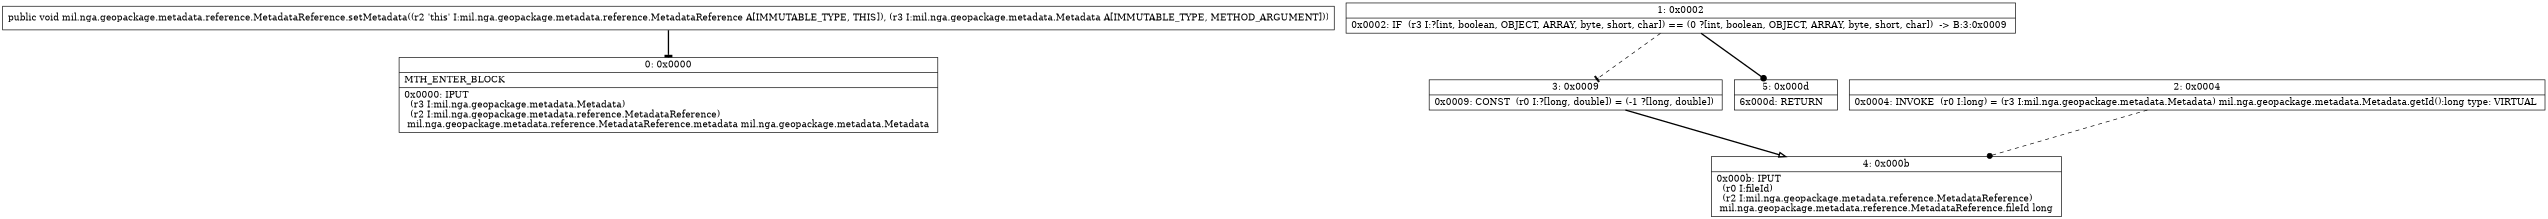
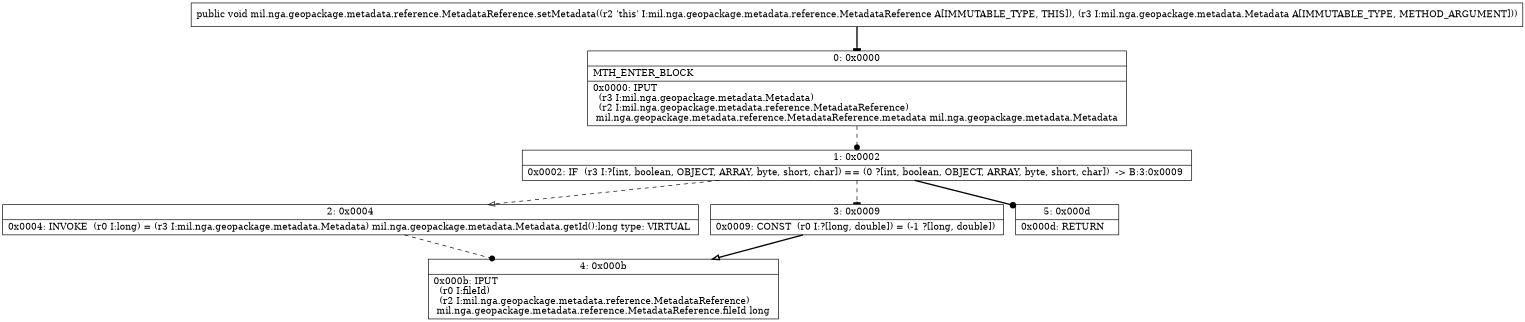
(1786, 102) -> (1067, 227)
none -> (857, 135)
none -> (607, 192)
